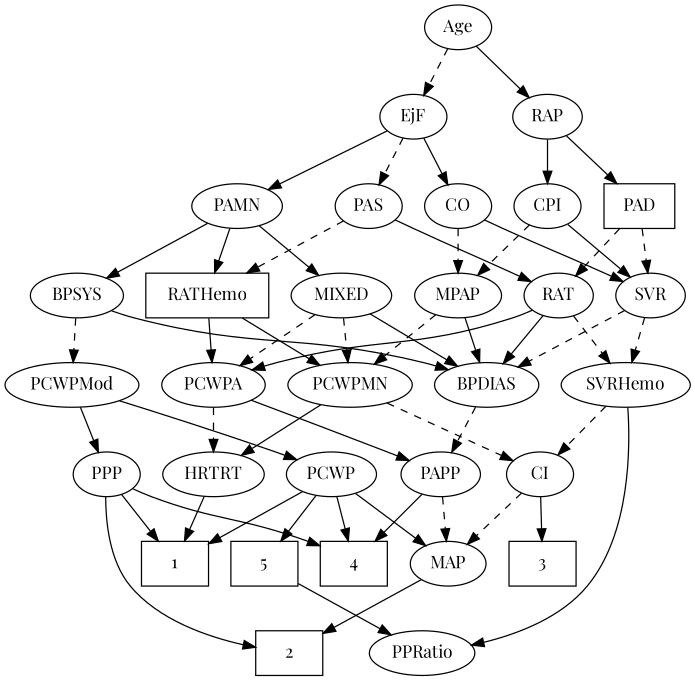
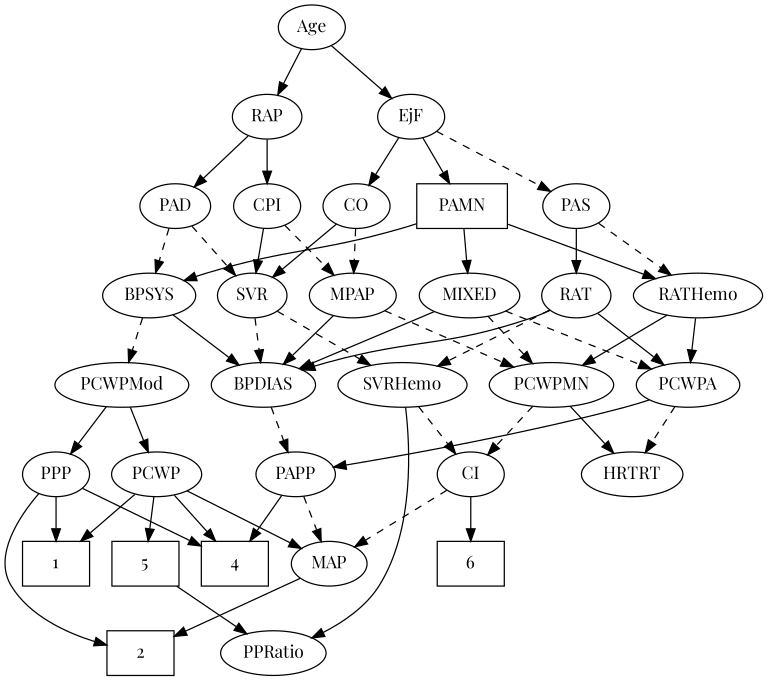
(439, 66) -> (357, 68)
(237, 206) -> (462, 206)
(639, 206) -> (175, 206)
(605, 245) -> (164, 245)
(207, 296) -> (698, 296)
(194, 519) -> none
(543, 564) -> (471, 564)
